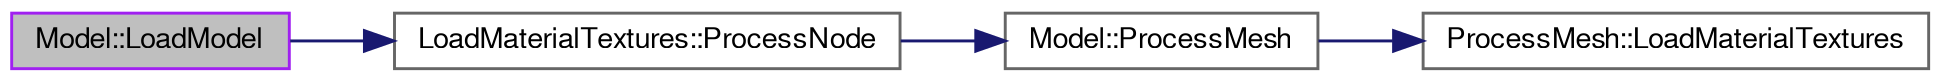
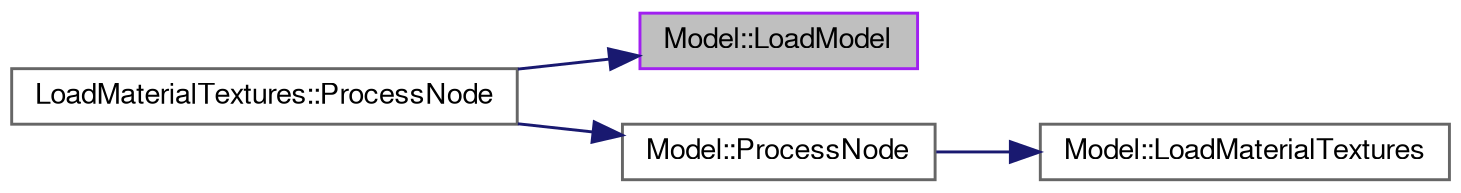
(327, 41) -> (563, 64)
(1162, 41) -> (779, 152)
(1676, 41) -> (1245, 152)
